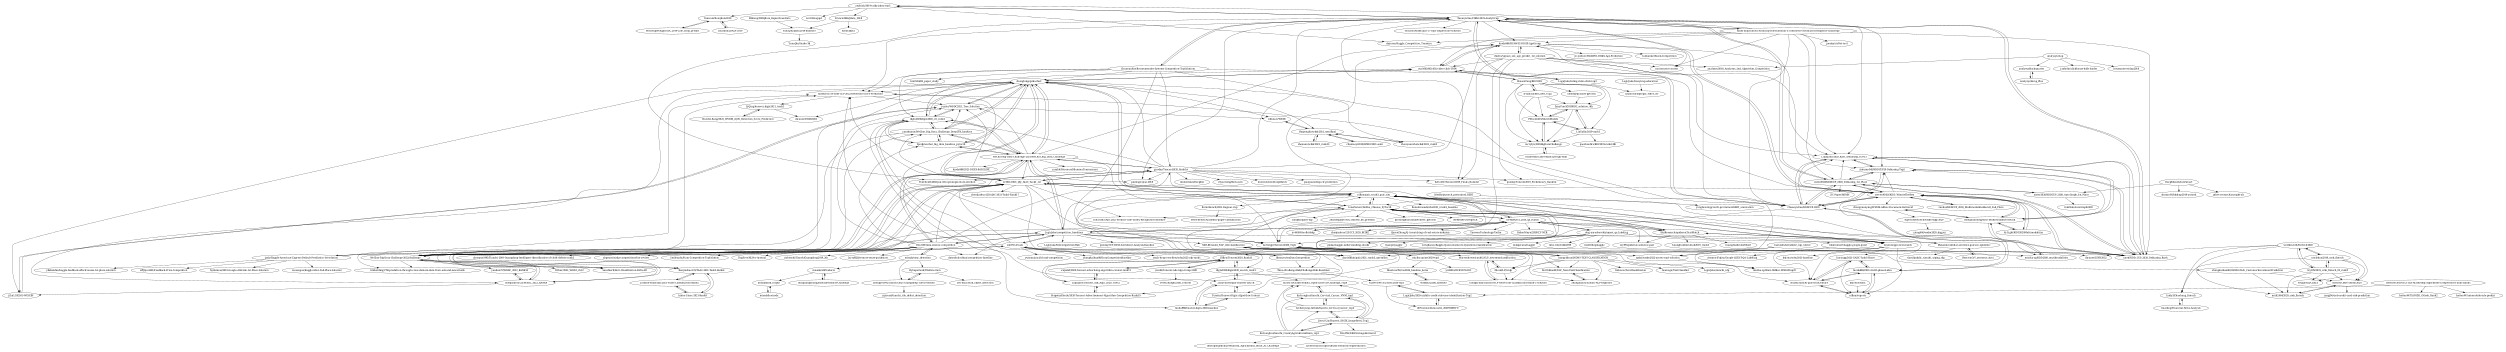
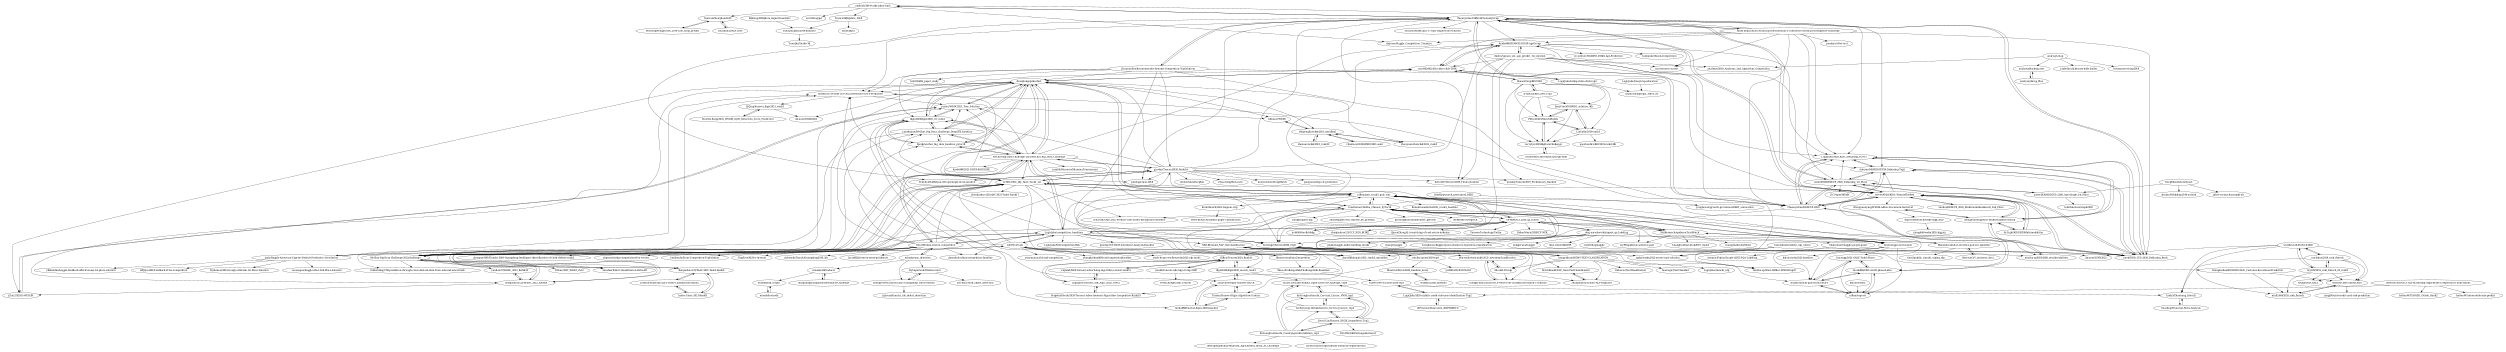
(1582, 94) -> none
(1395, 302) -> (1781, 291)
